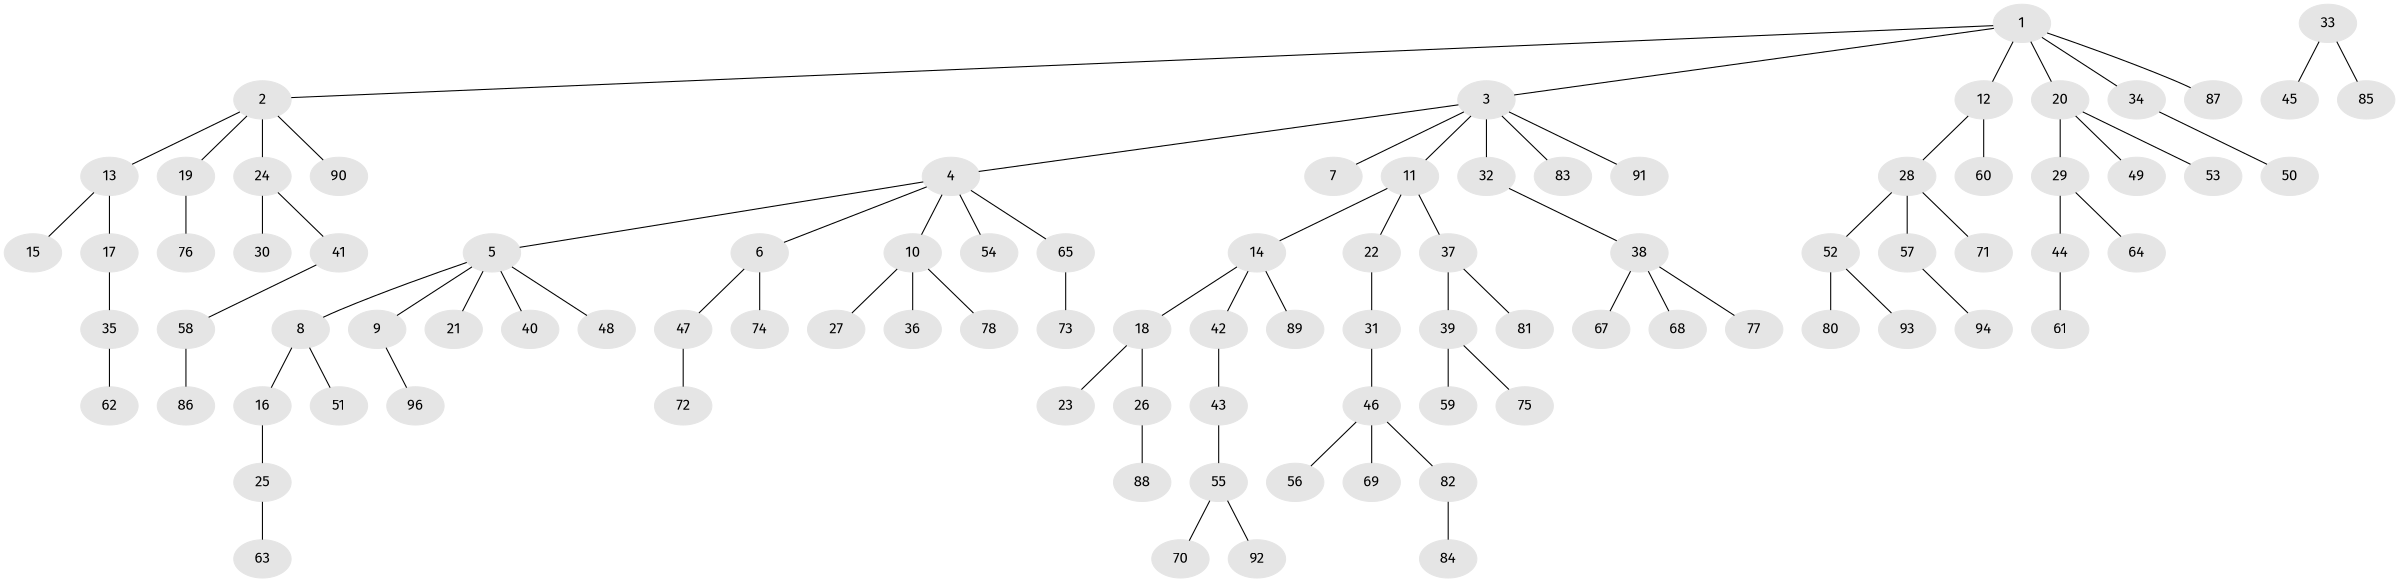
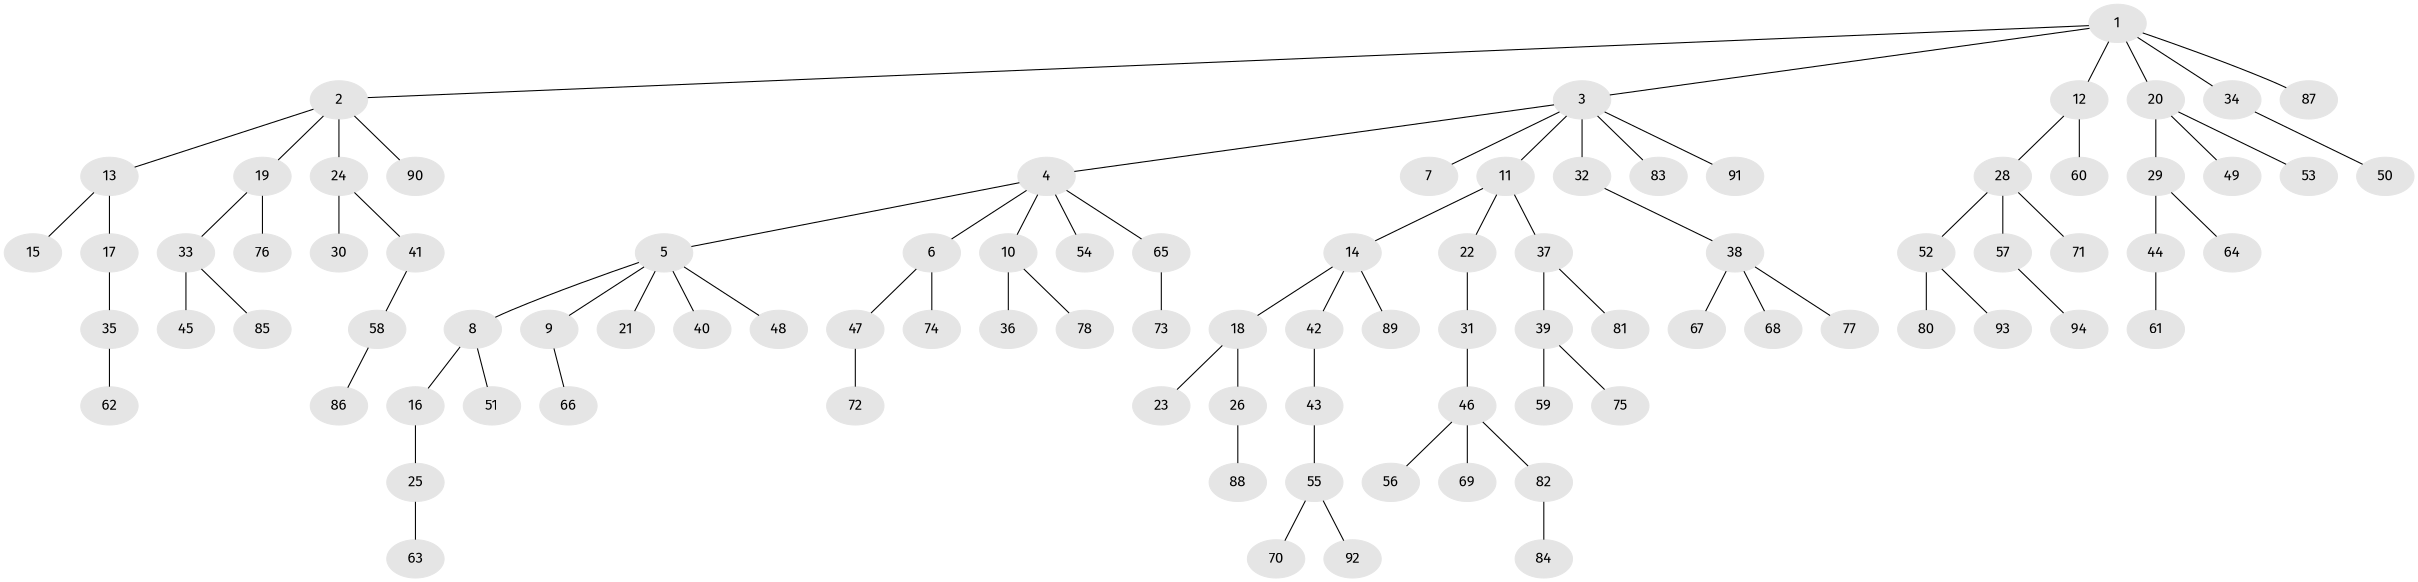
none -> (224, 215)
(836, 329) -> none
(415, 406) -> (568, 406)
